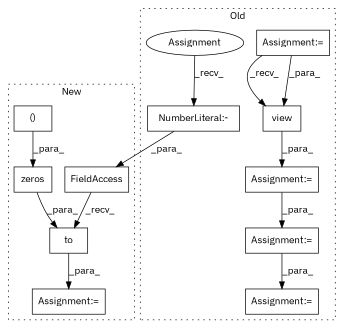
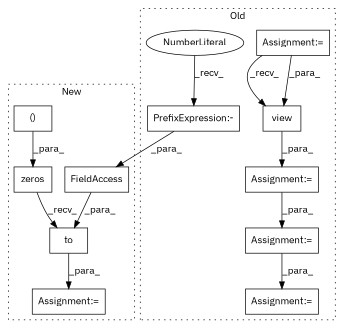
(195, 43) -> (195, 43)
(194, 119) -> (194, 119)
(63, 210) -> (63, 210)
(100, 210) -> (100, 210)
